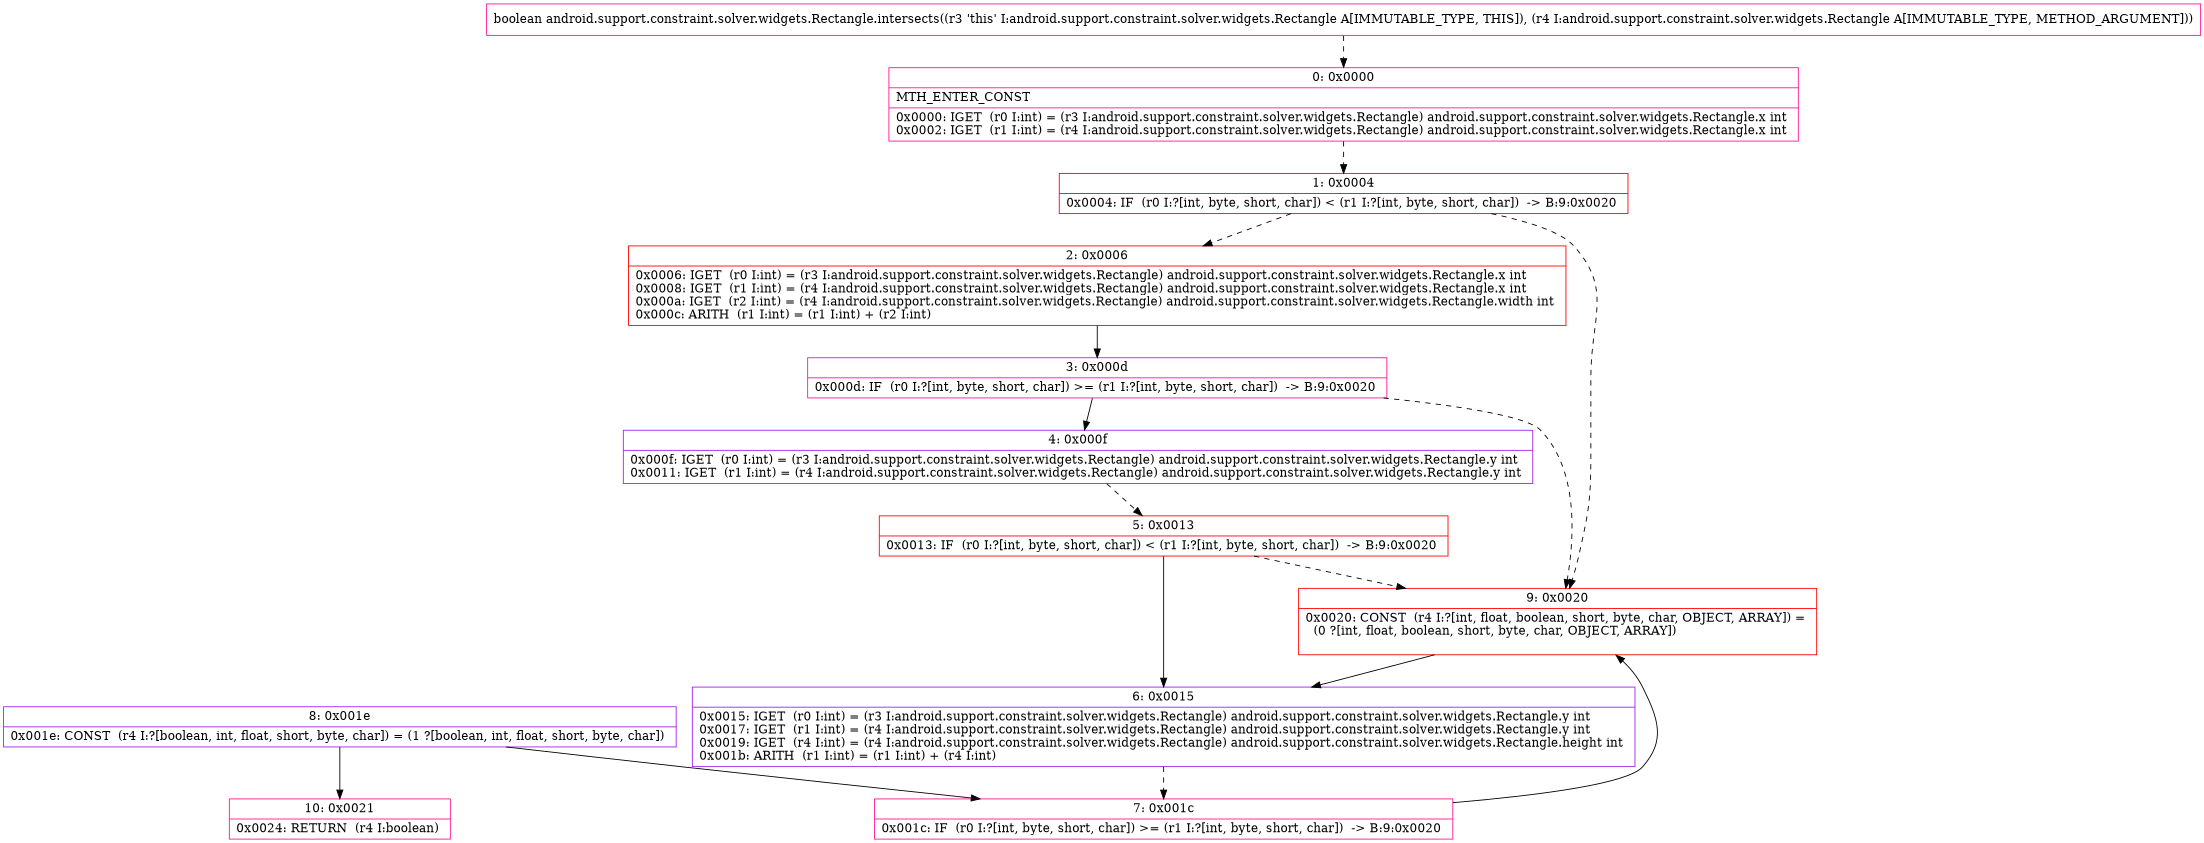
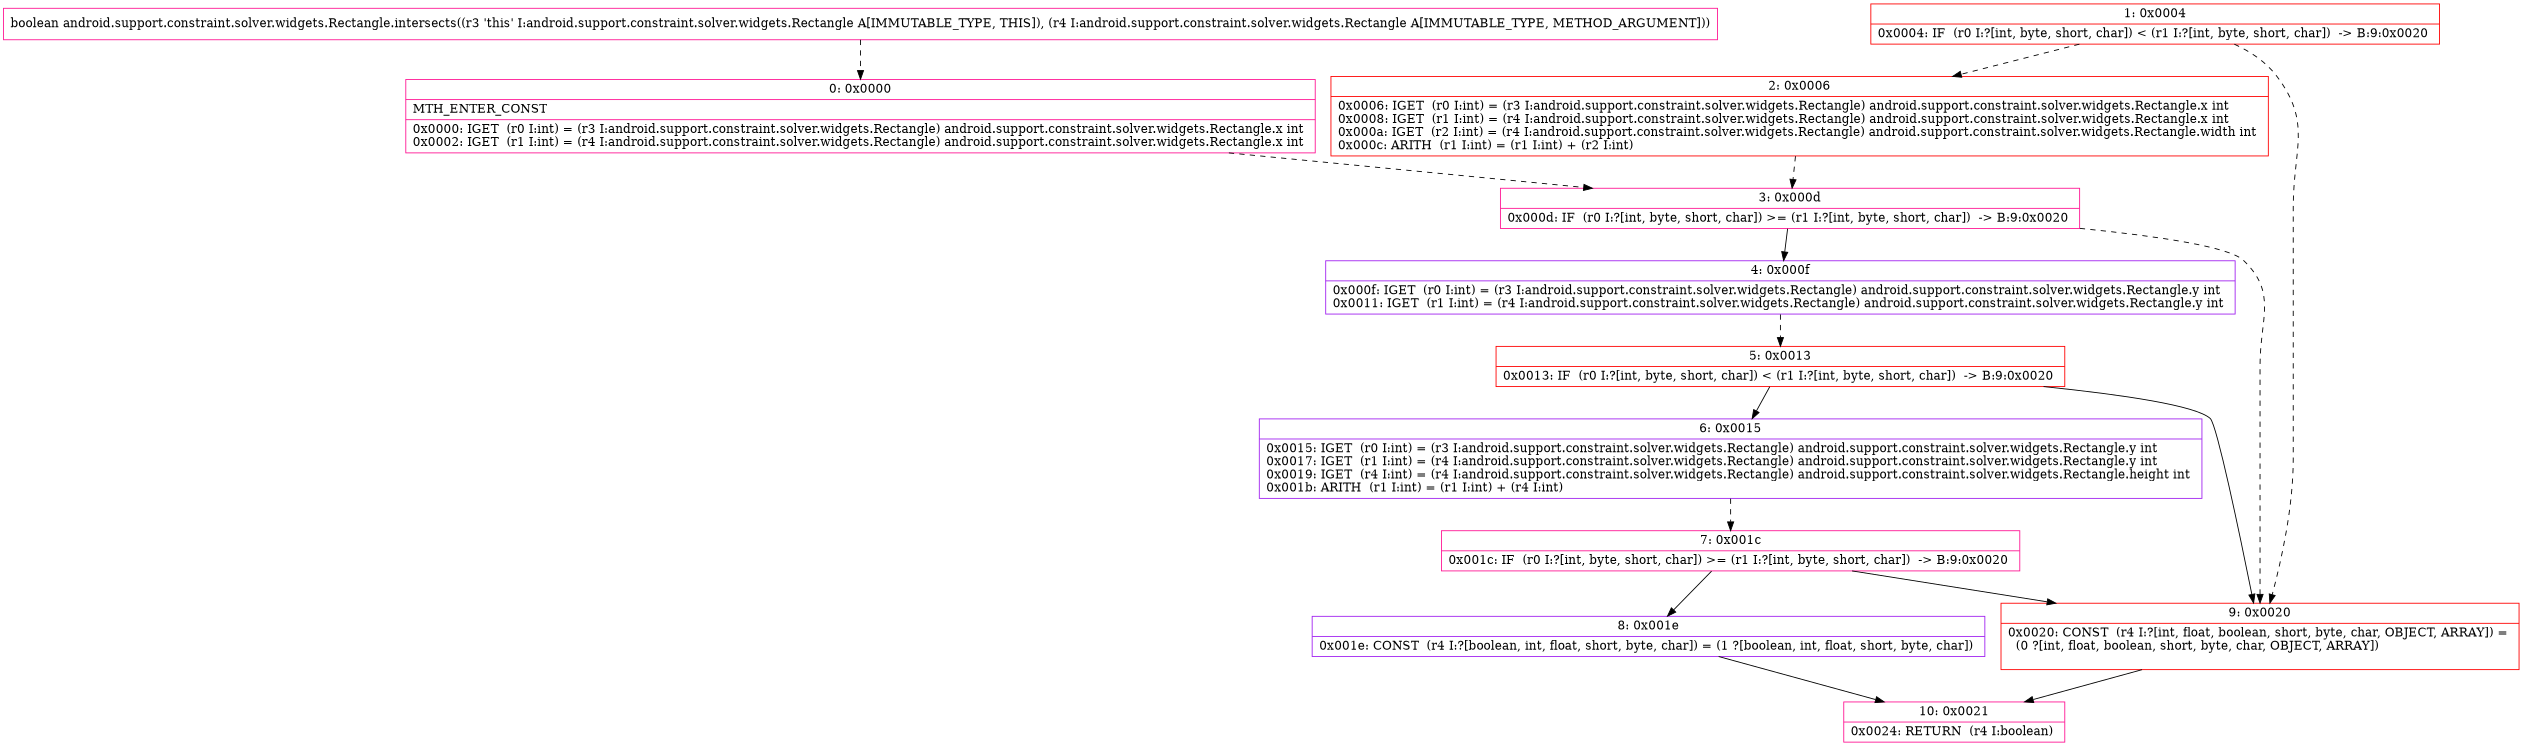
(1344, 153) -> (1406, 170)
(1097, 337) -> (1794, 168)
(1325, 571) -> (2212, 423)
(1377, 670) -> (2088, 685)
(739, 773) -> (1693, 591)
